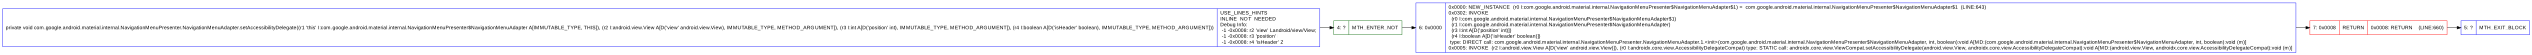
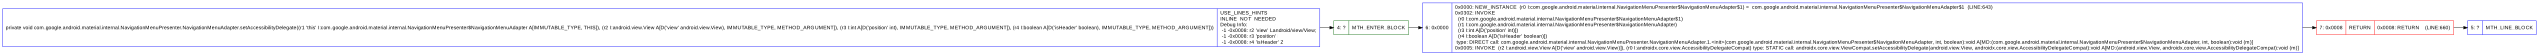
(1375, 28) -> (1379, 28)
(2503, 28) -> (2509, 28)
